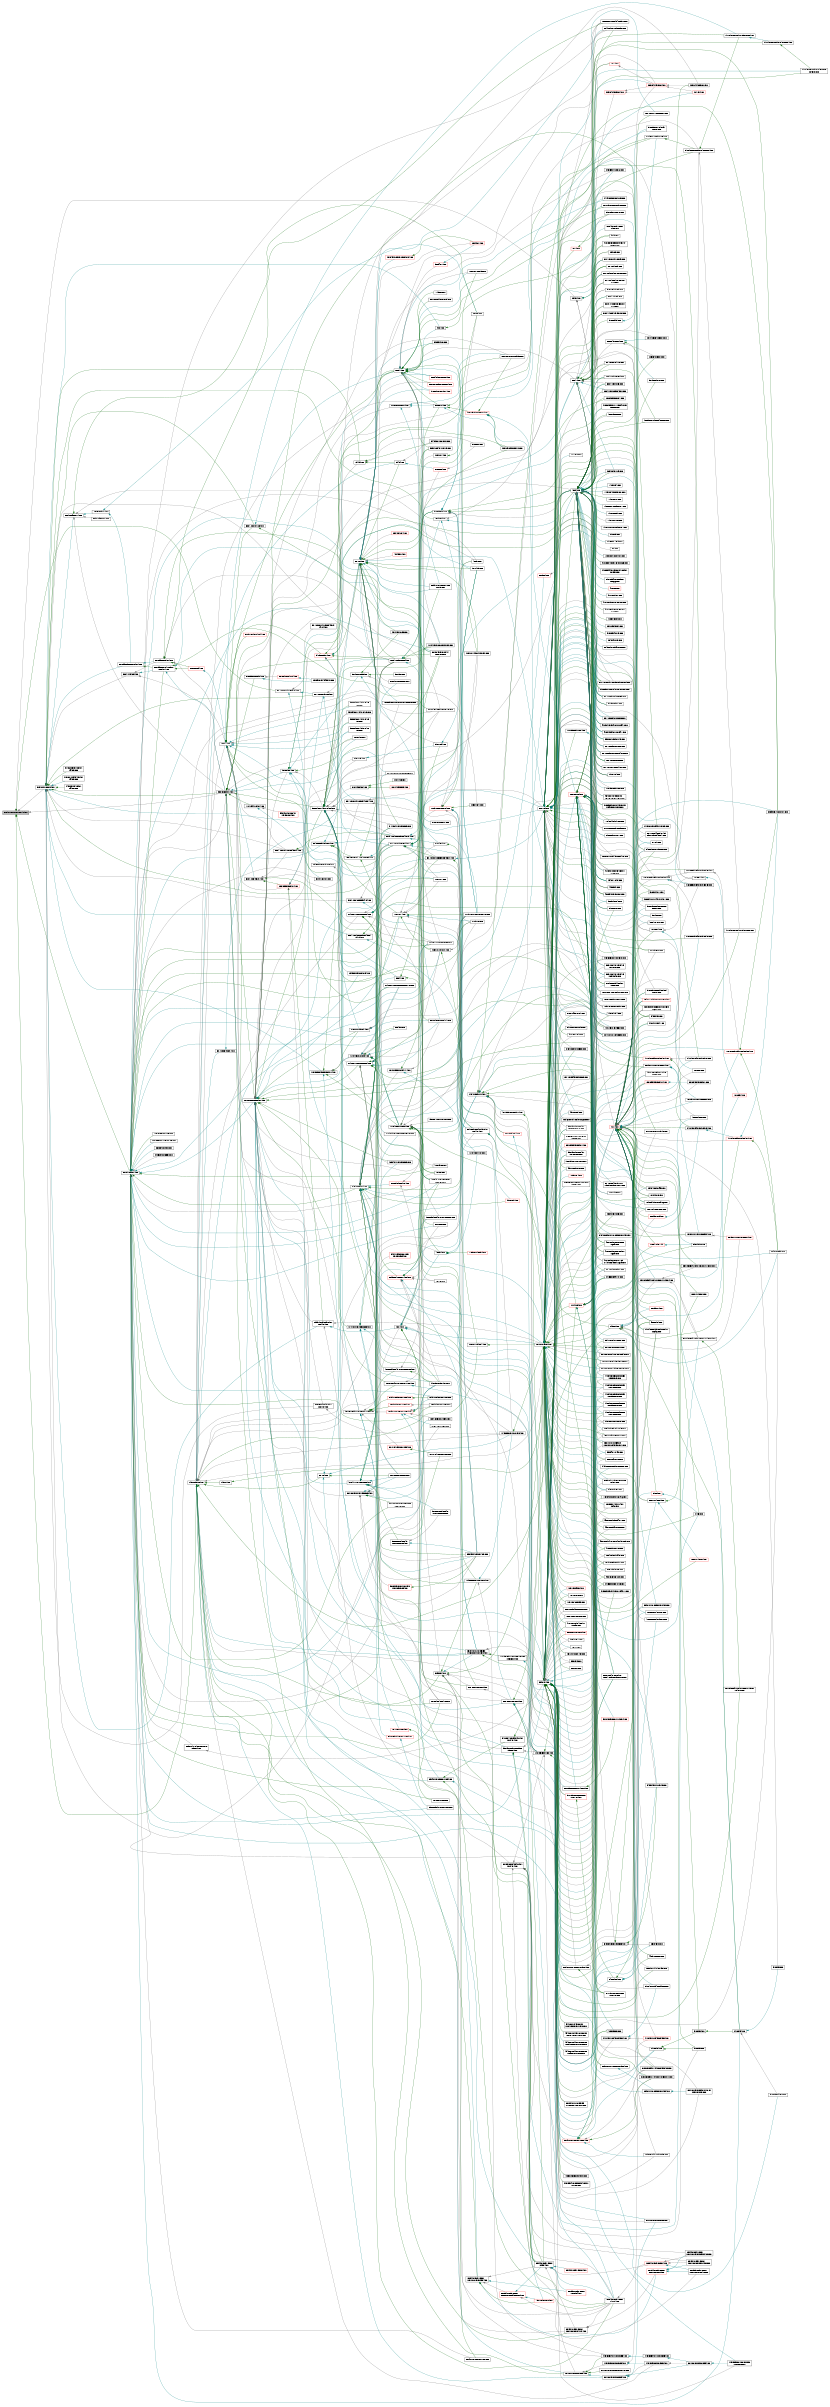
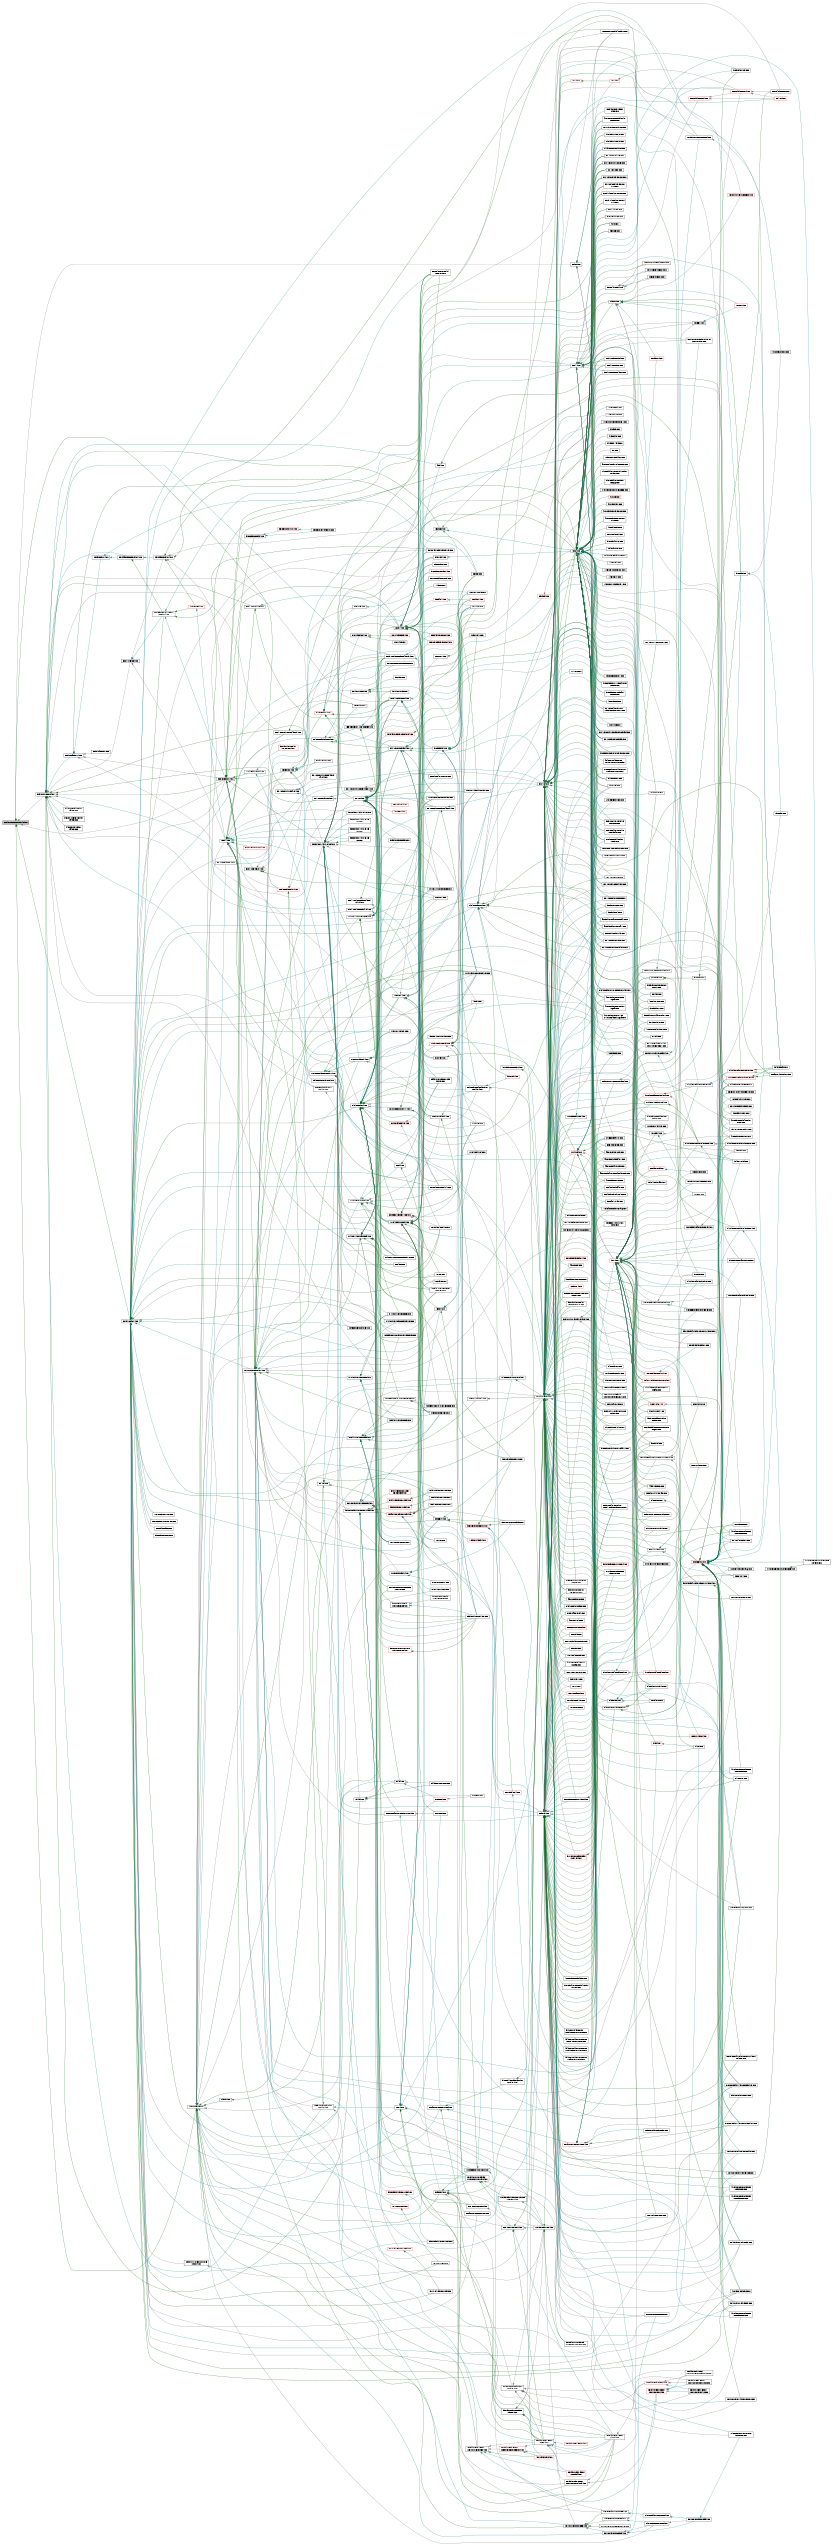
(636, 225) -> (593, 624)
(597, 946) -> (679, 1530)
none -> (400, 1031)
(588, 1838) -> (580, 1966)
